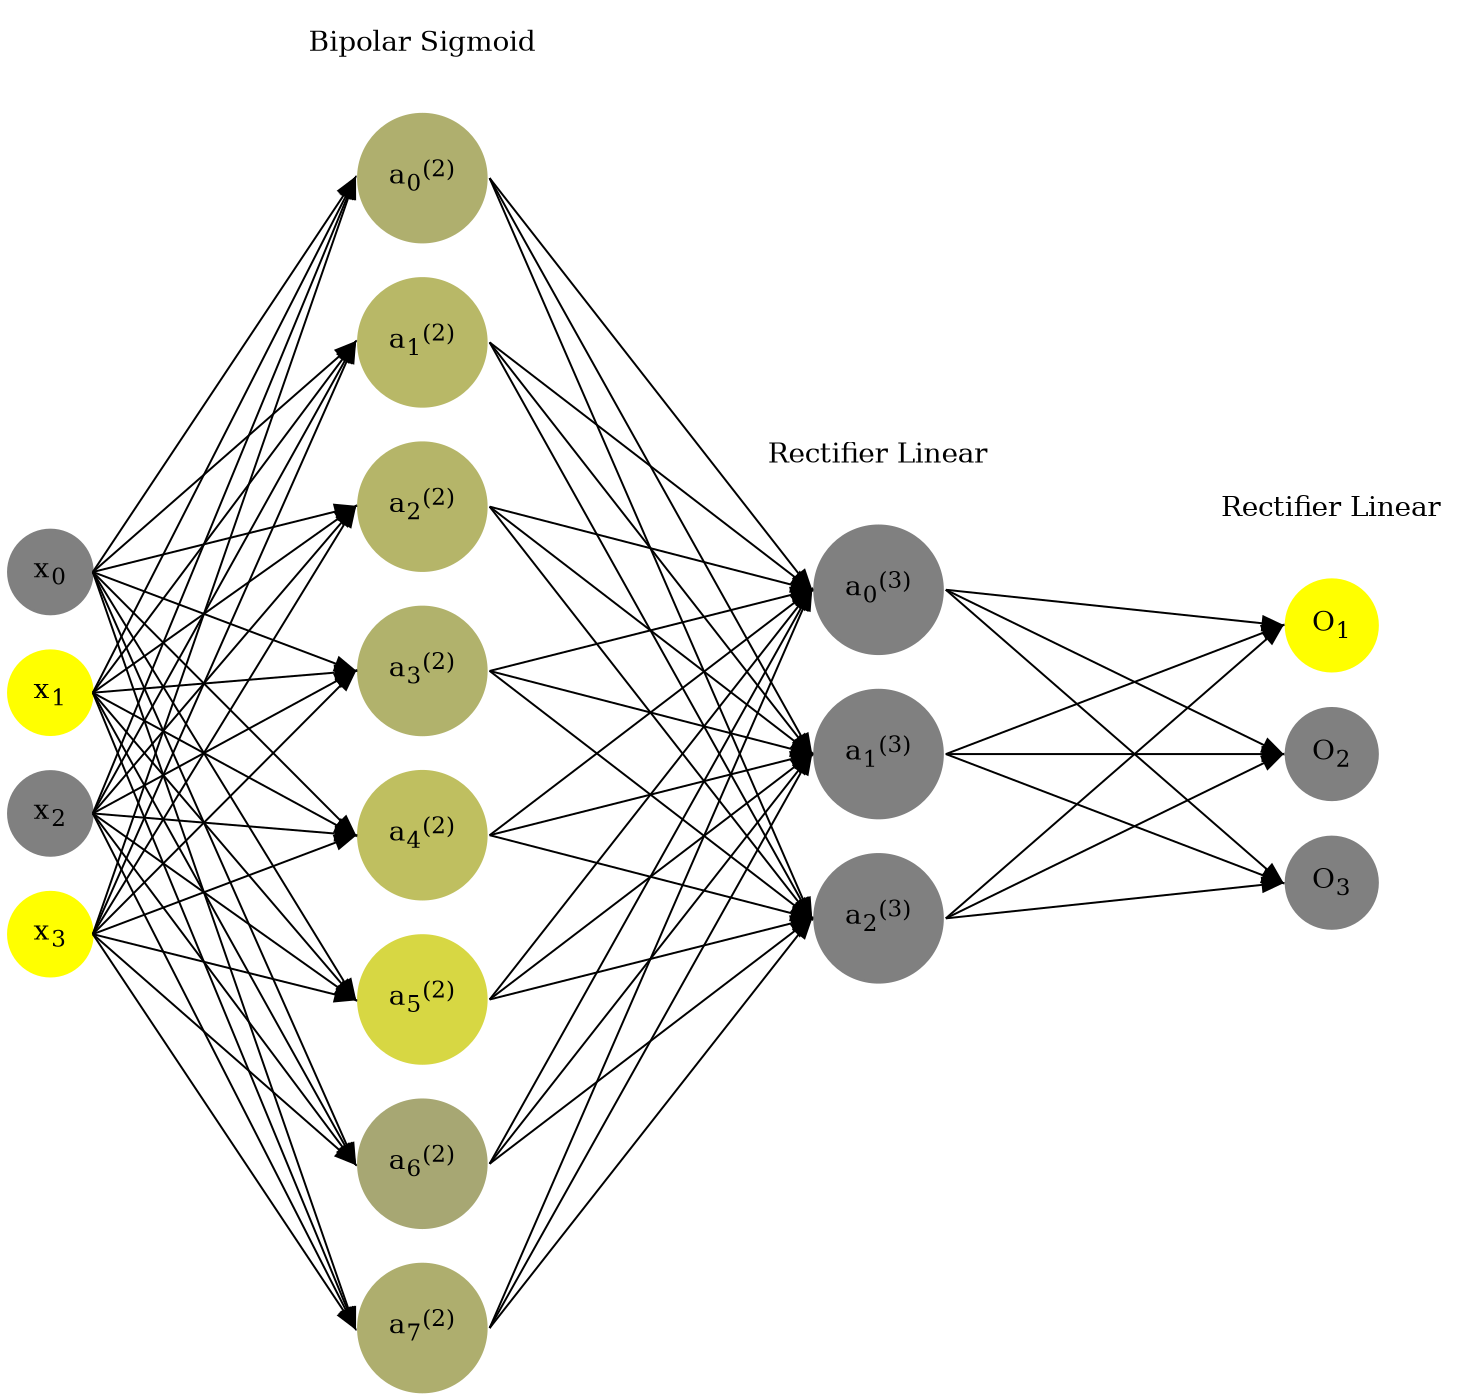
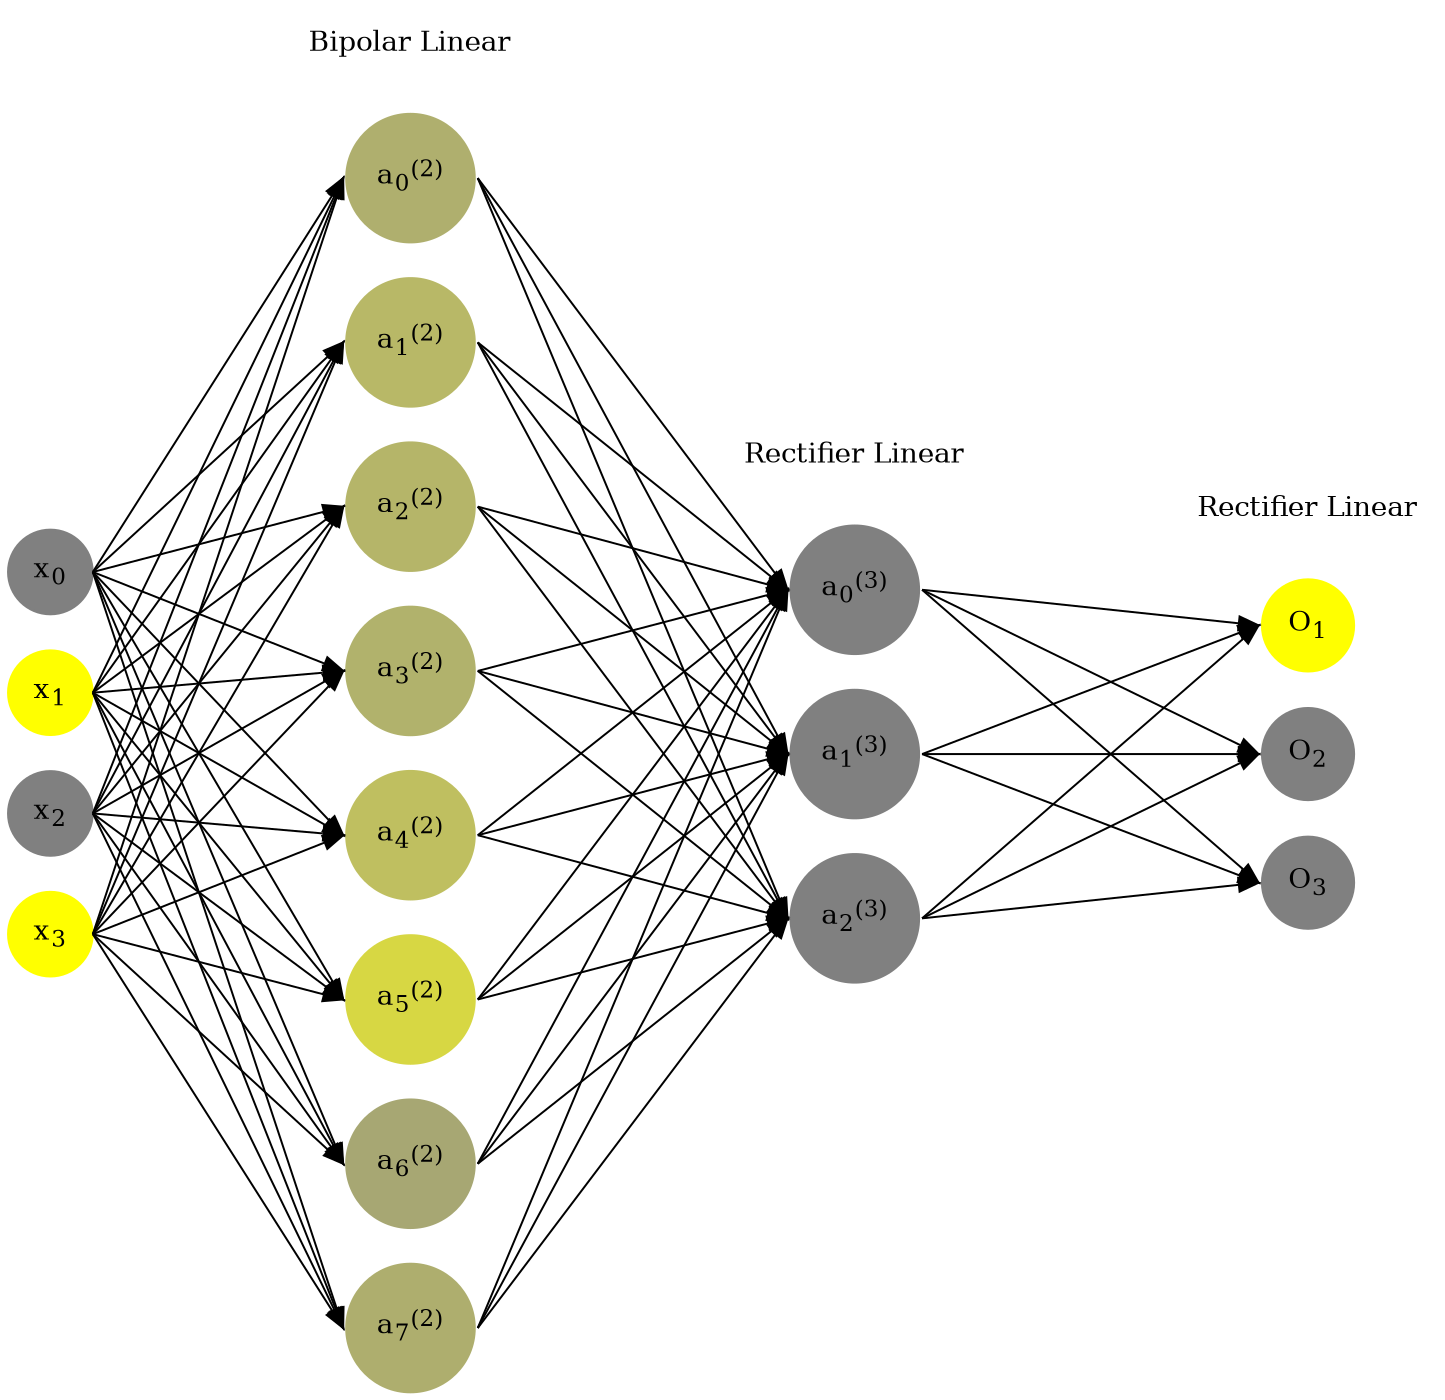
(422, 44) -> (410, 44)
